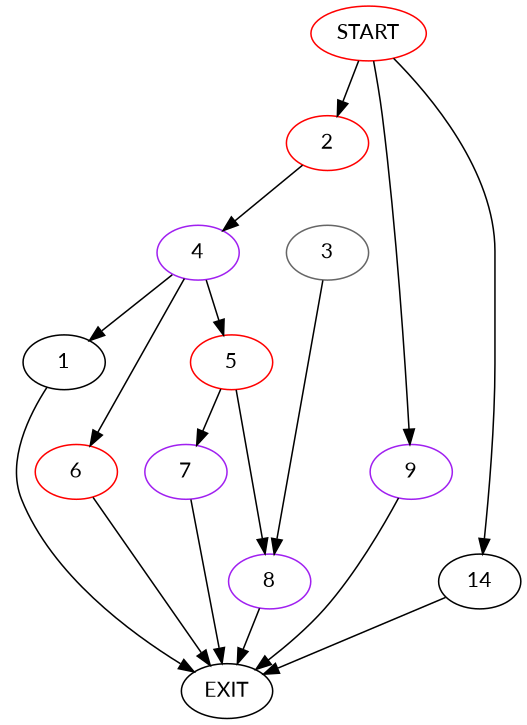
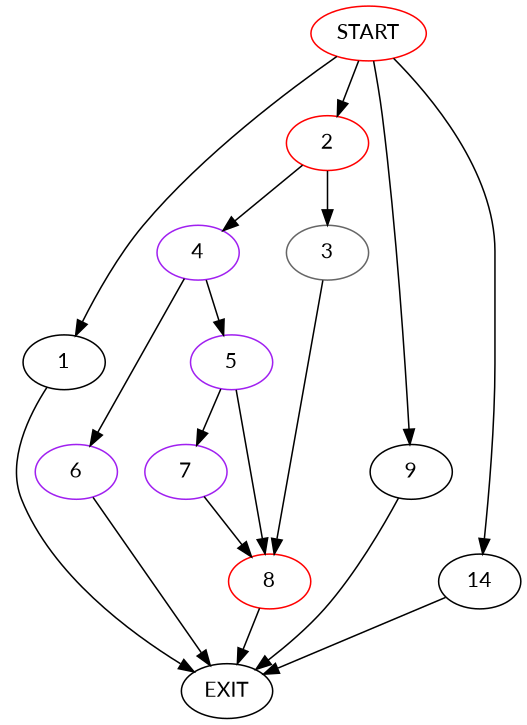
none -> (328, 190)
(137, 303) -> (192, 173)
(232, 362) -> (232, 362)
(76, 472) -> (76, 472)
(411, 472) -> (411, 472)
(205, 574) -> (223, 521)
(270, 581) -> (270, 581)
